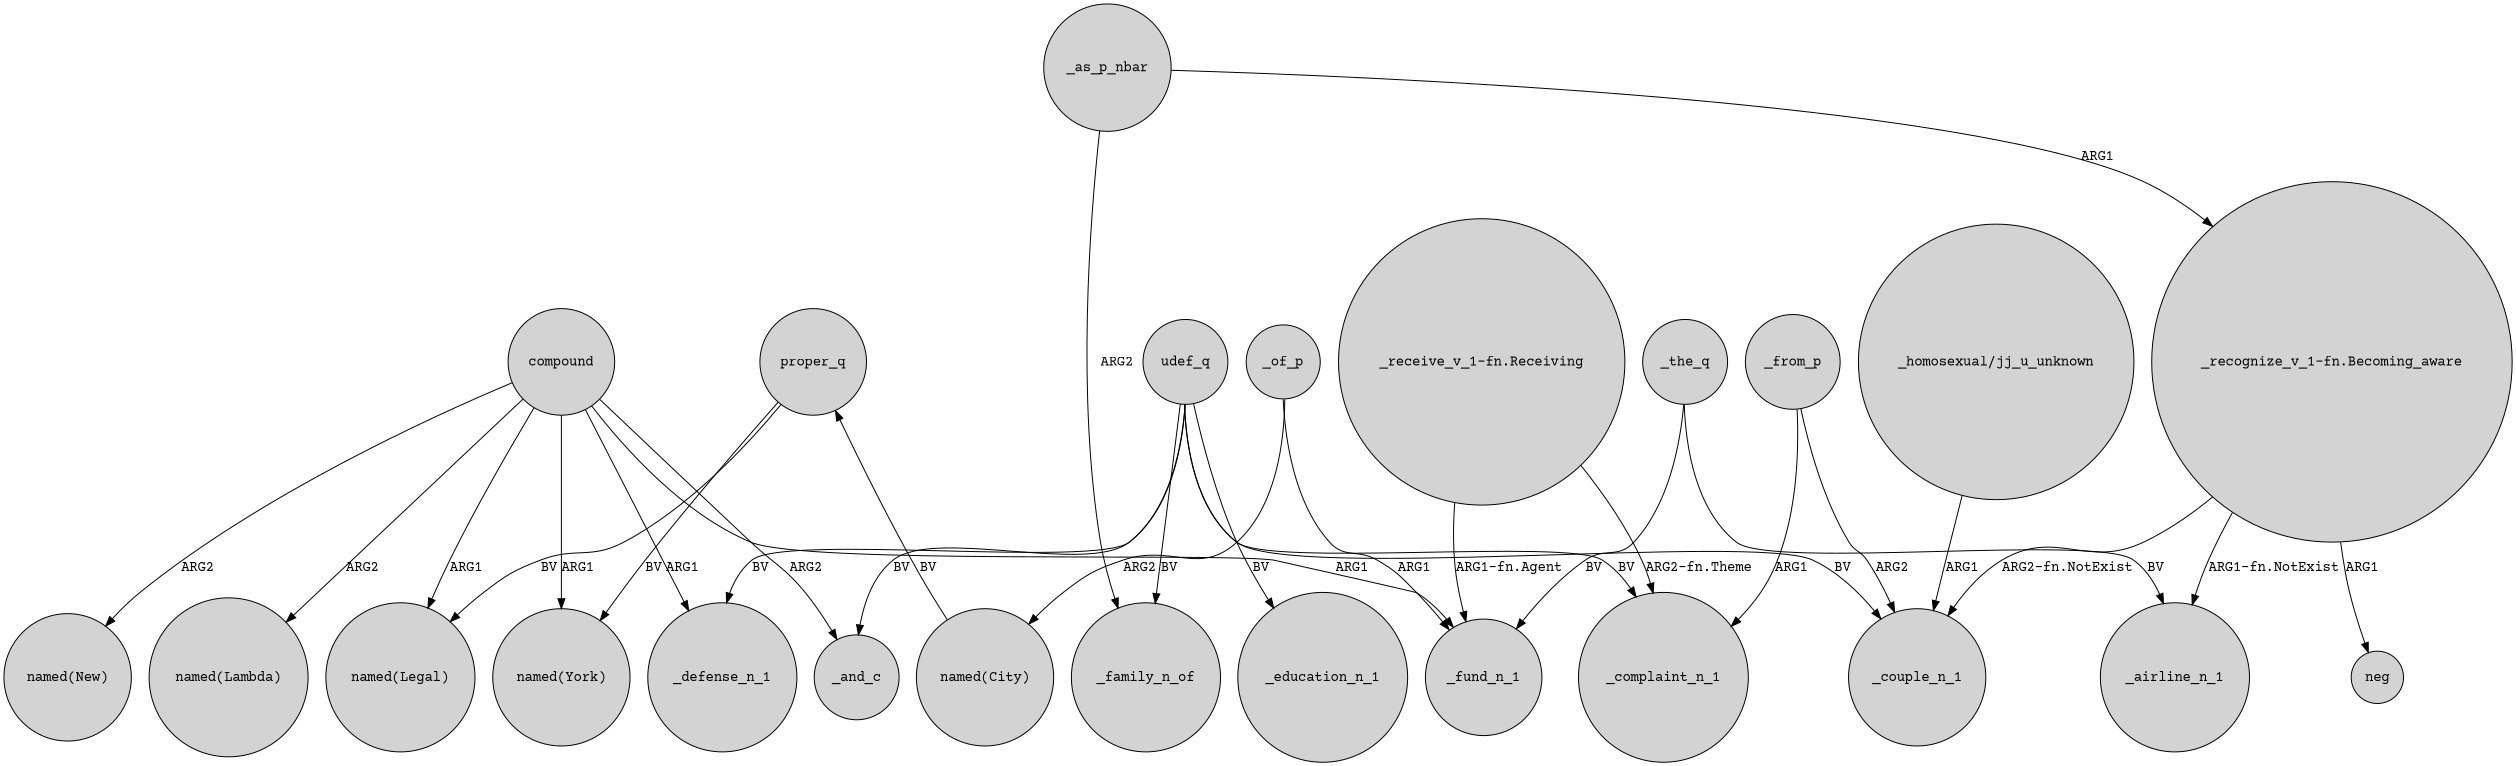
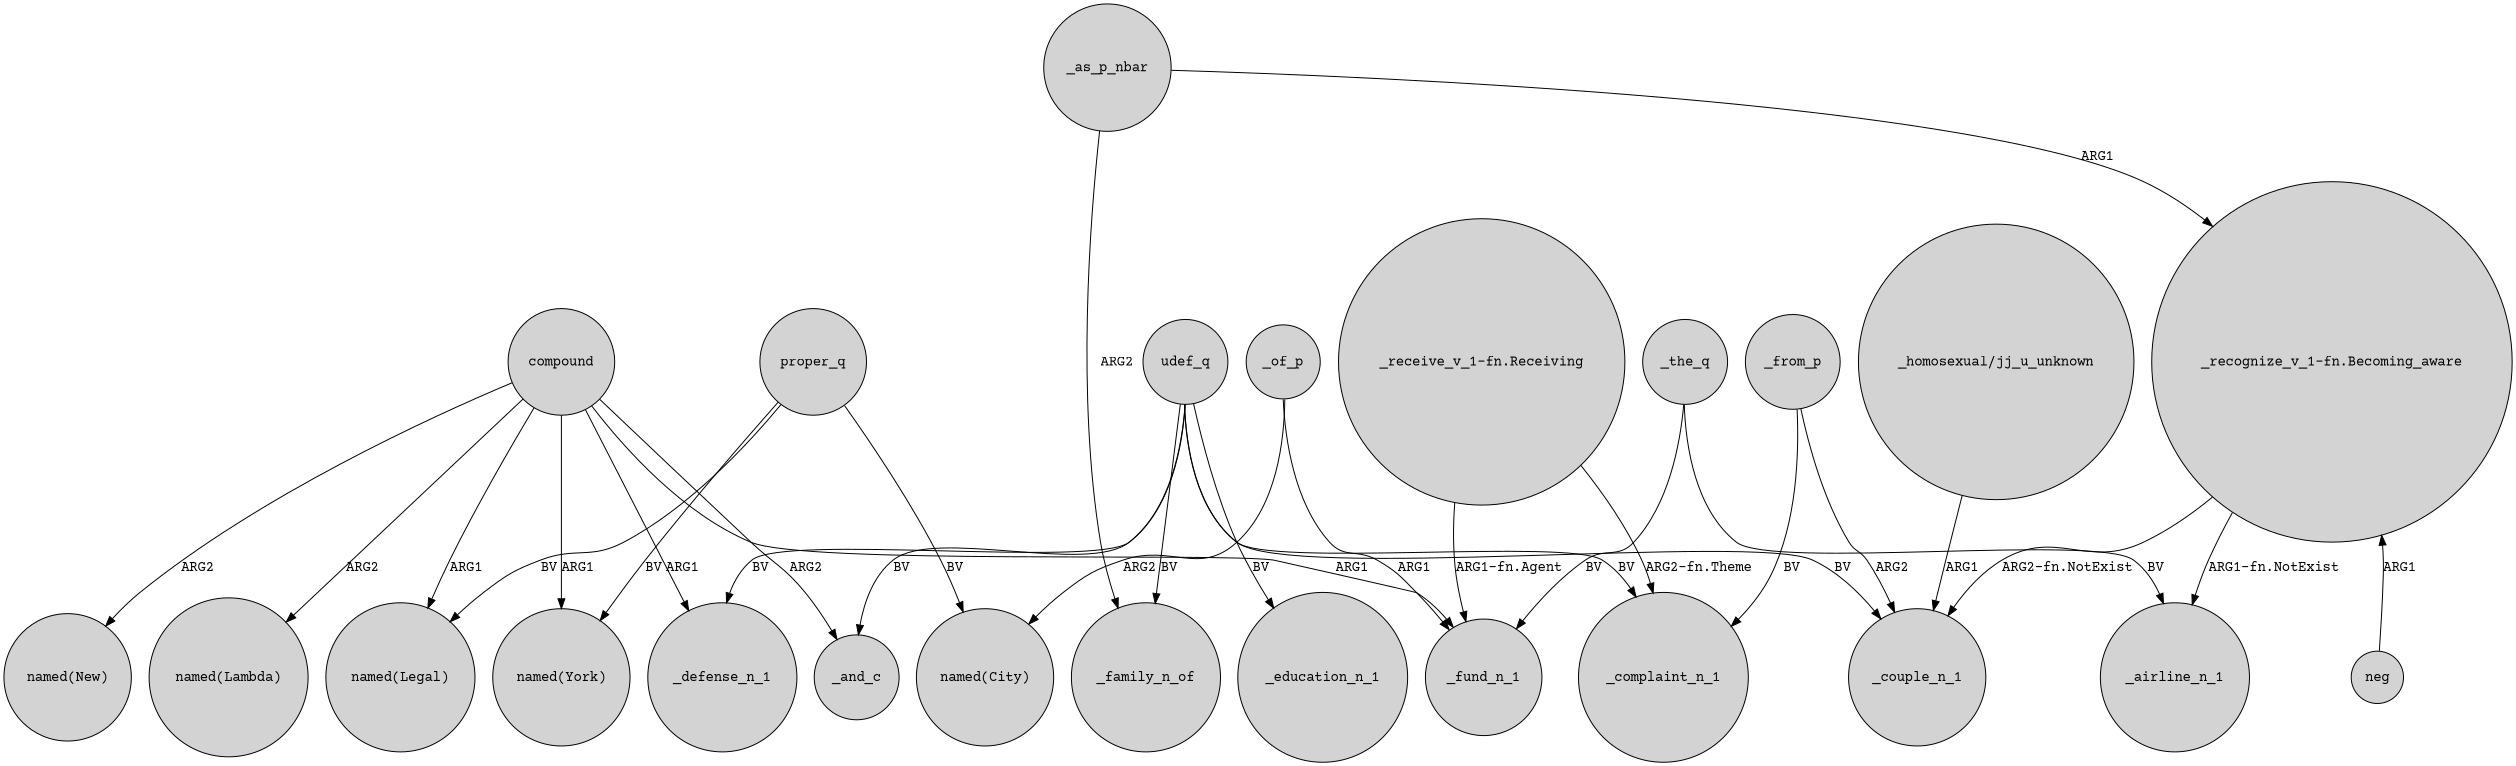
(891, 521) -> (907, 501)
(1792, 567) -> (1792, 567)
(2350, 593) -> (2382, 598)
